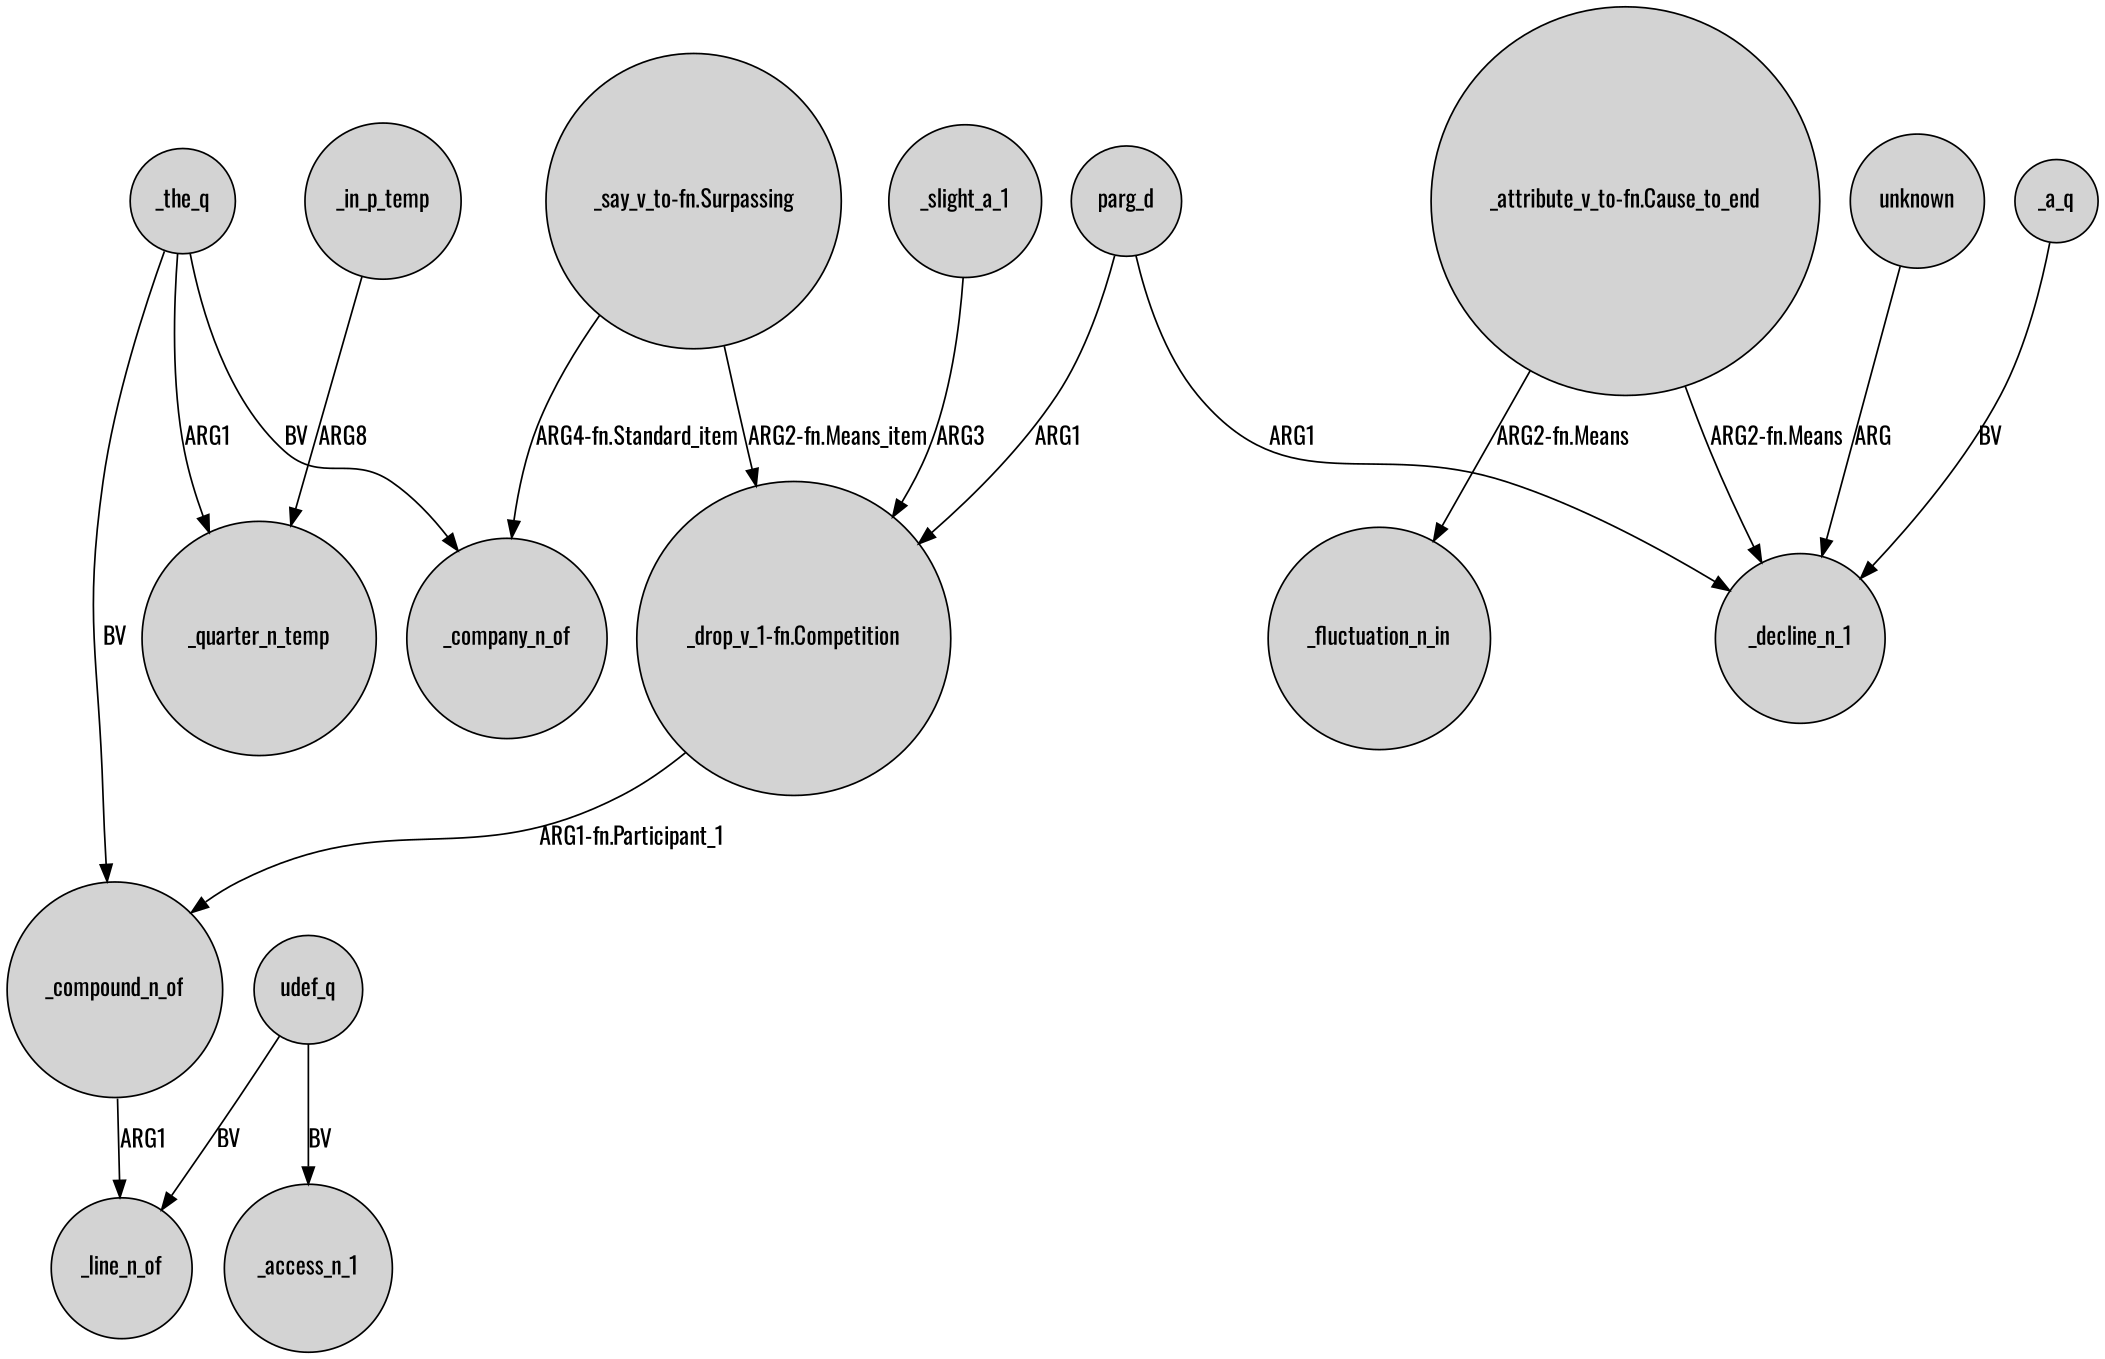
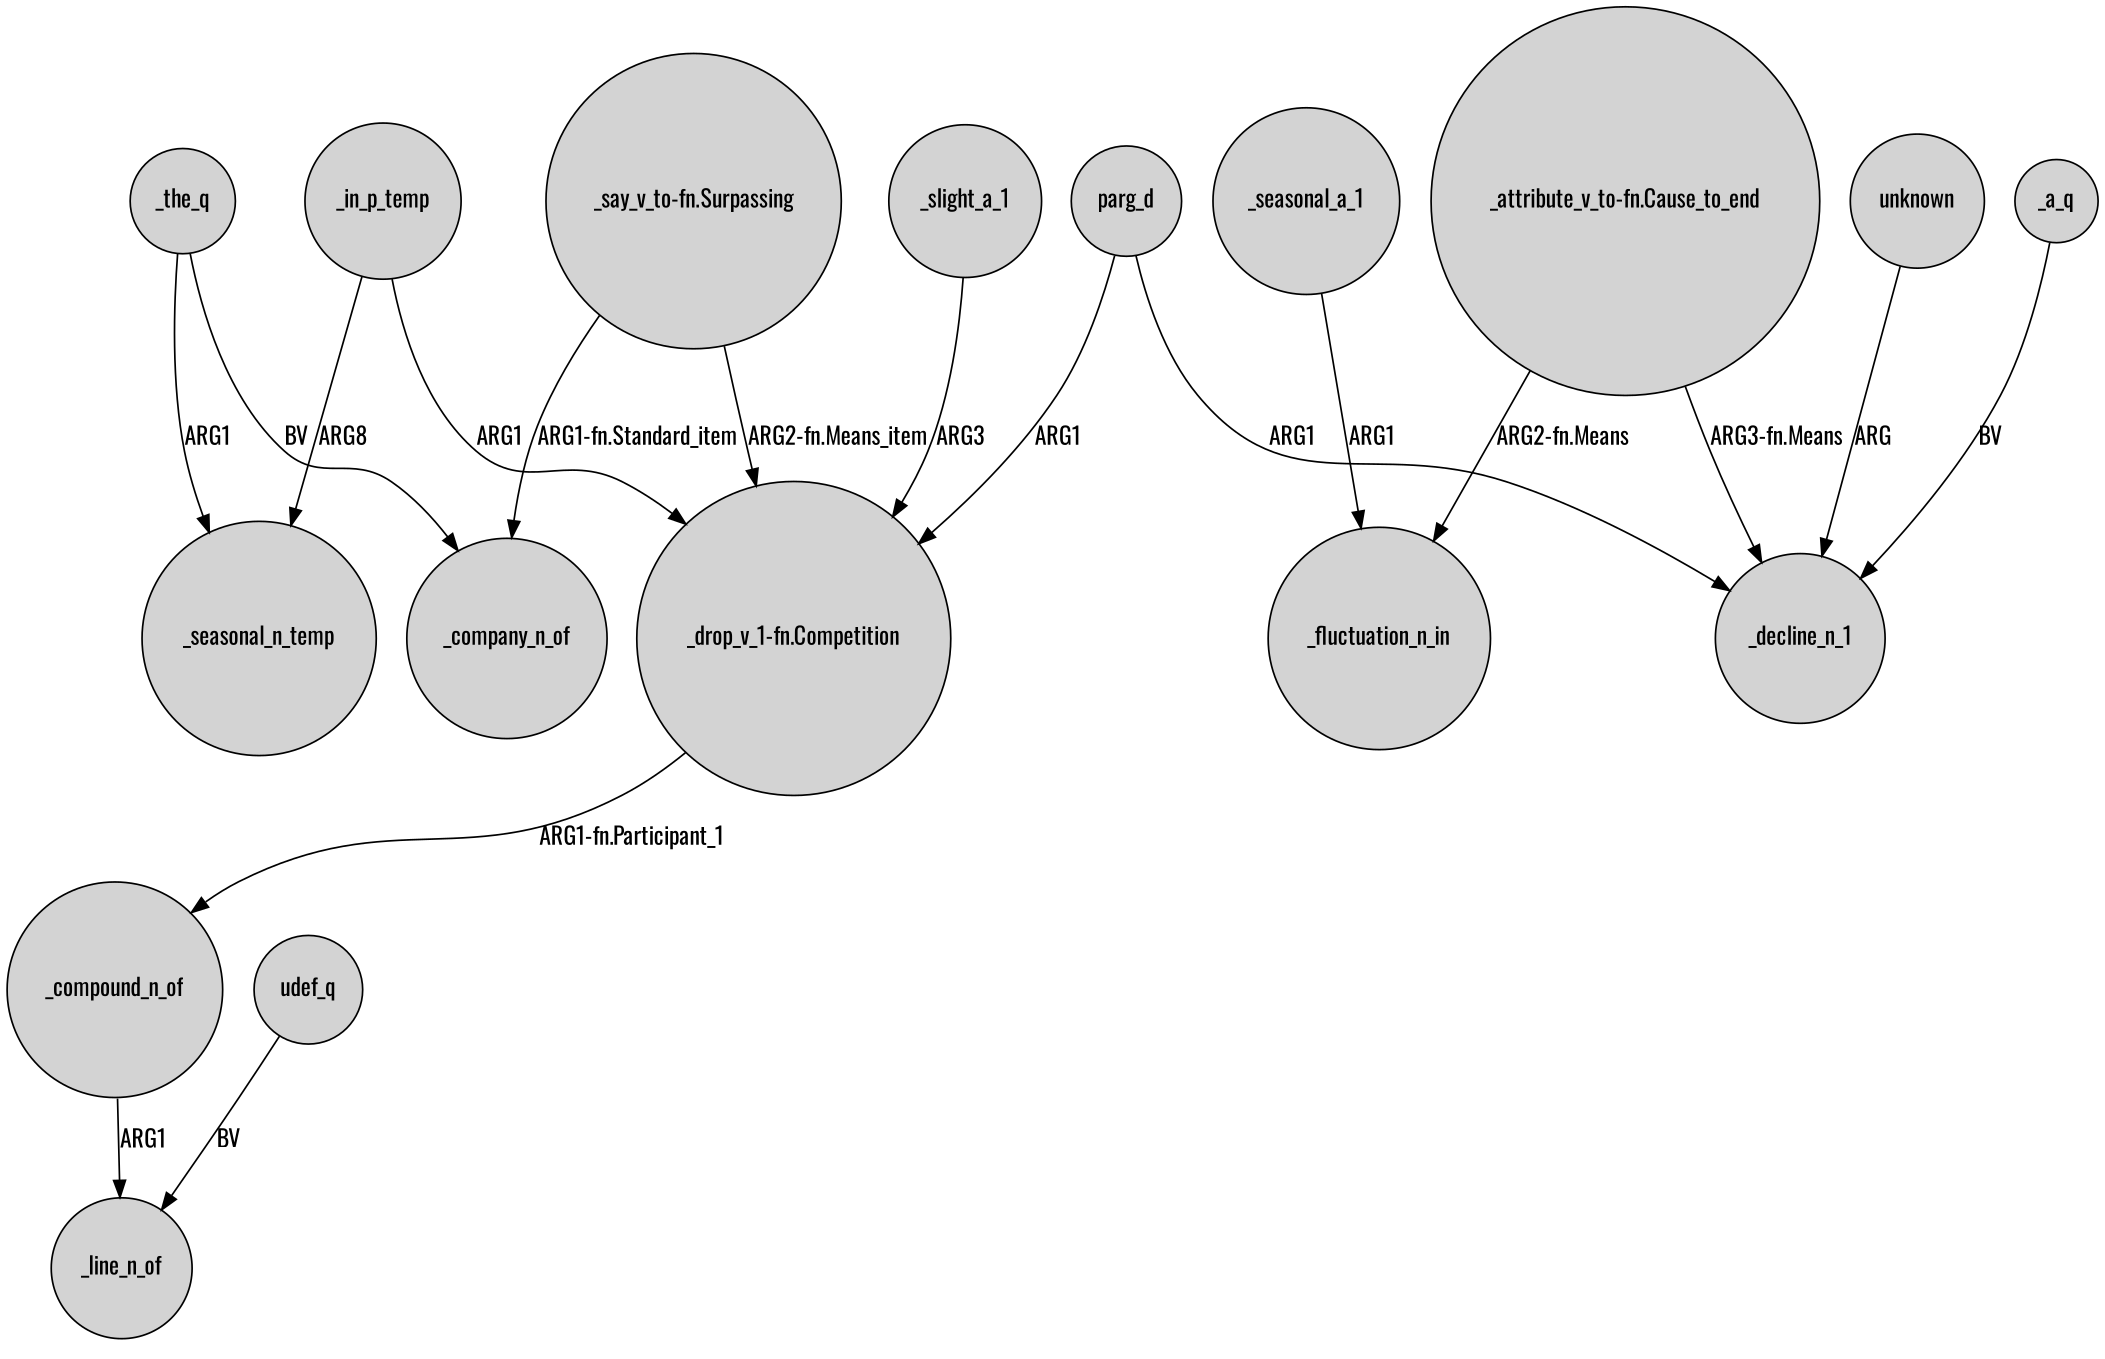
none -> (1306, 201)
(638, 439) -> (638, 439)
(1777, 439) -> (1777, 439)
none -> (483, 456)
(95, 553) -> none
(259, 638) -> (259, 638)
(308, 1268) -> none
